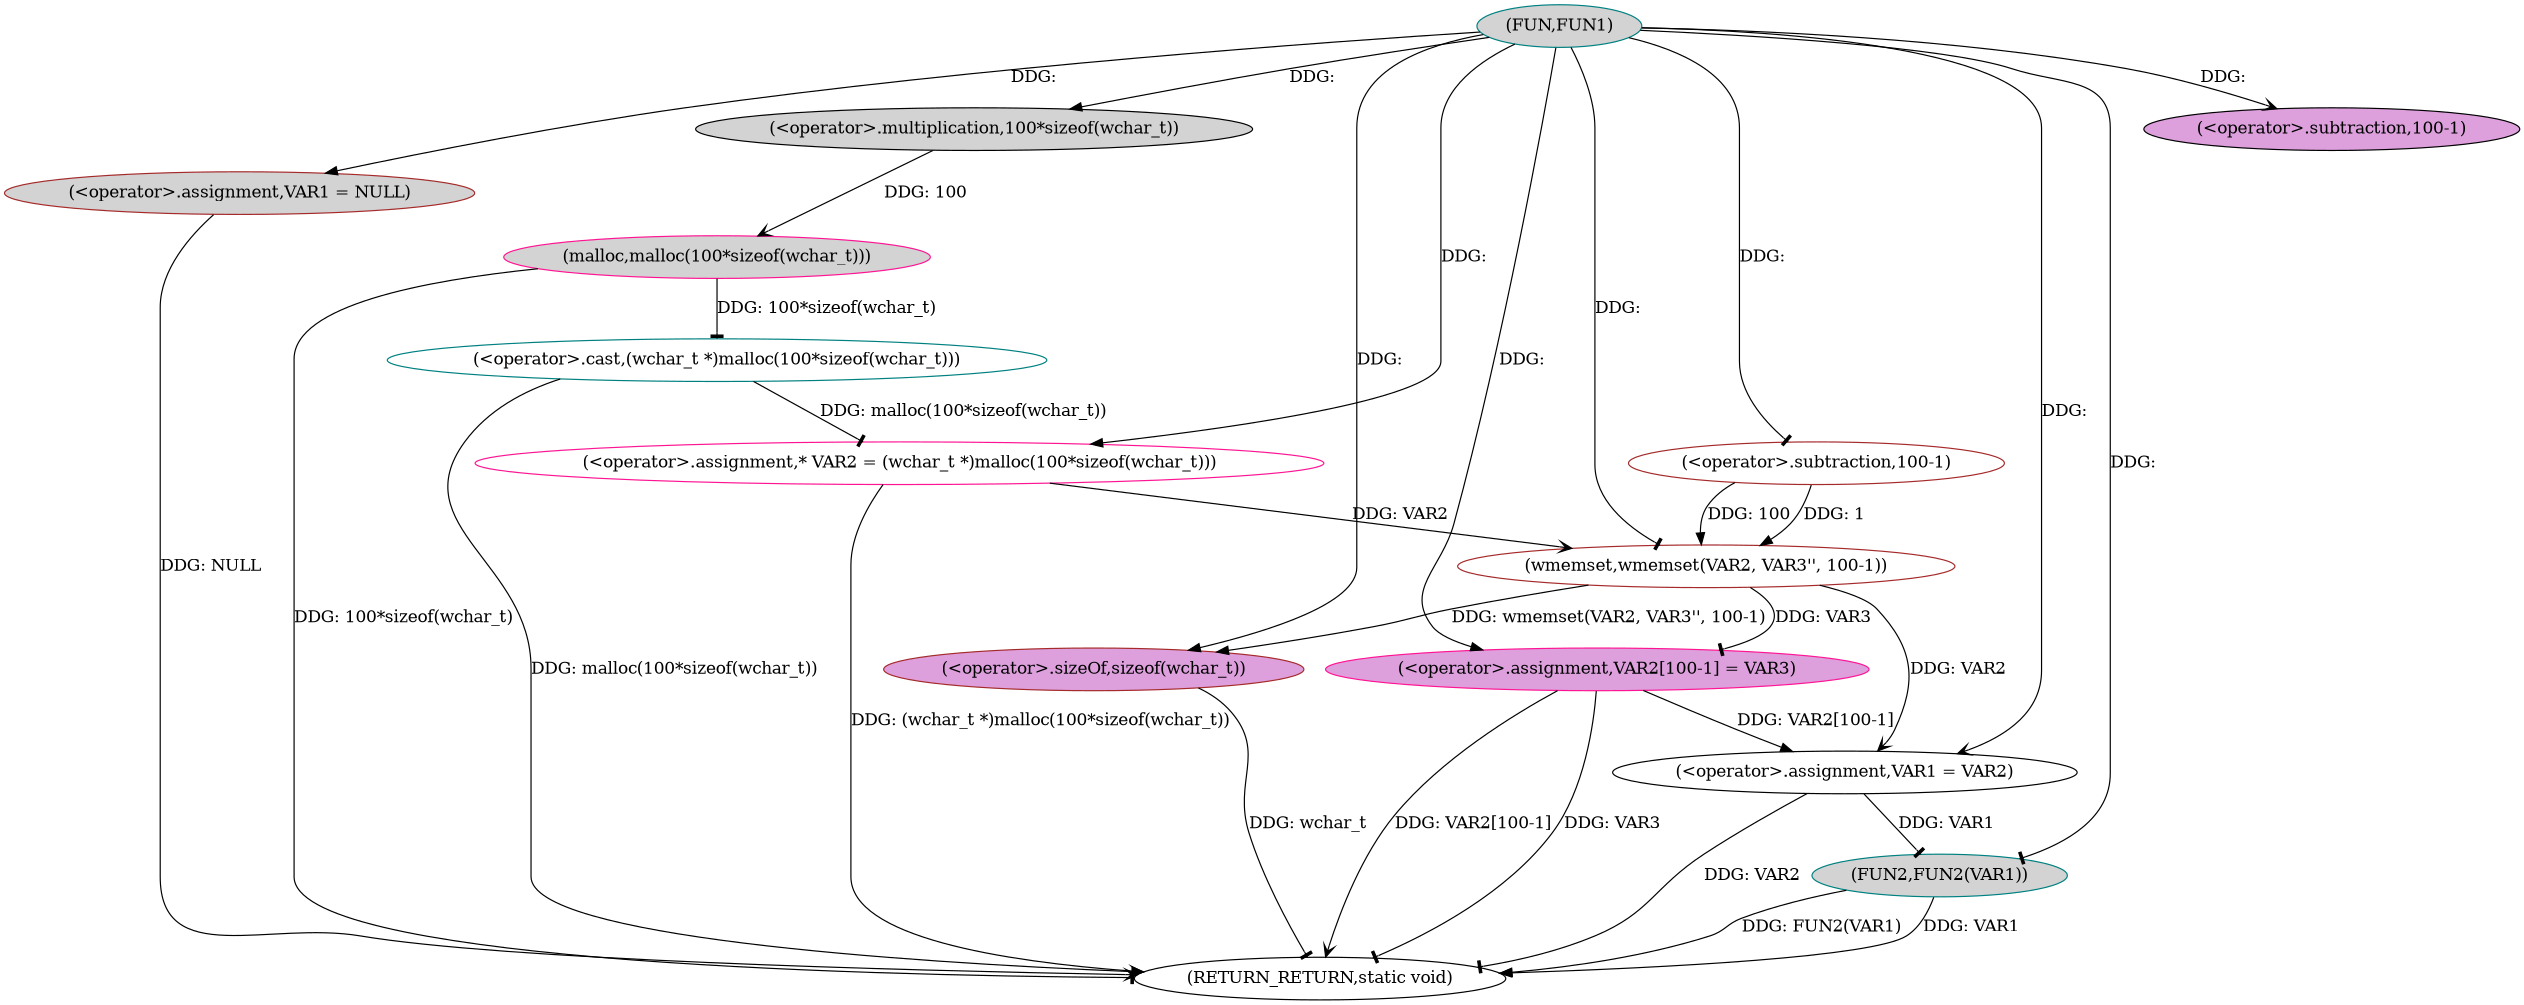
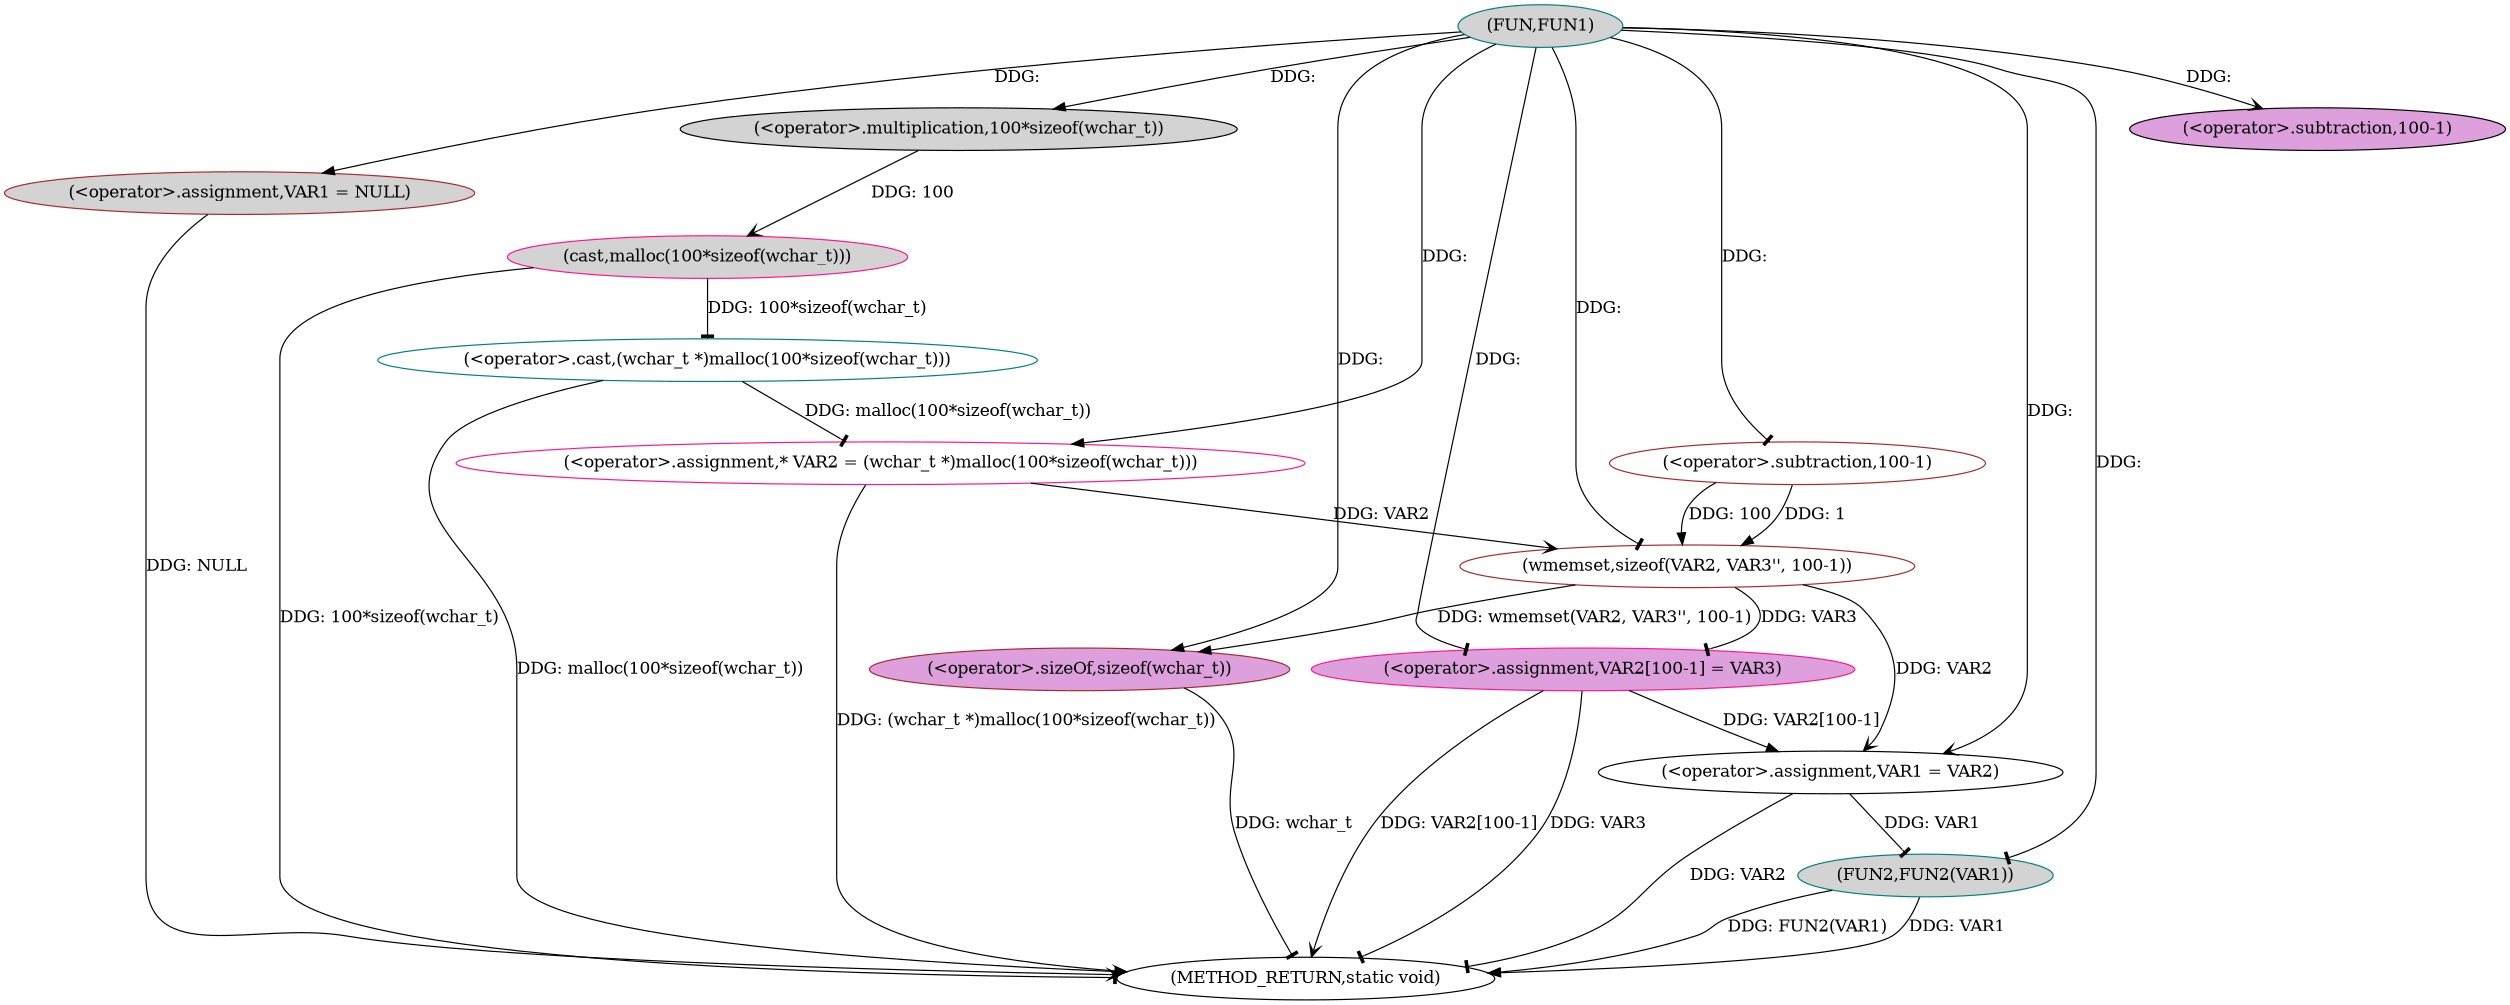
(717, 257) -> (708, 257)
(1493, 363) -> (1470, 362)
(1706, 566) -> (1687, 566)
(1320, 979) -> (1306, 979)
